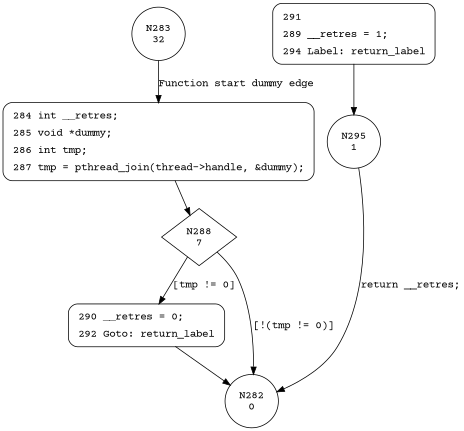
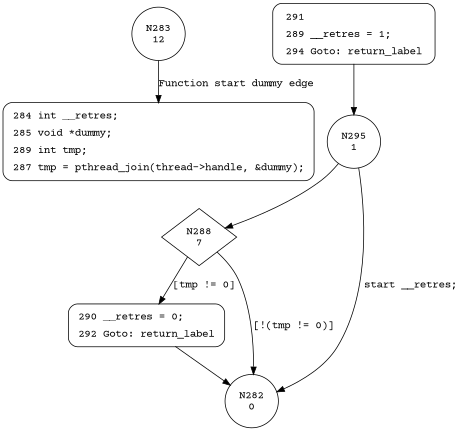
(159, 34) -> (159, 34)
(366, 51) -> (366, 51)
(22, 150) -> (22, 150)
(181, 194) -> (289, 201)
(411, 285) -> (411, 285)
